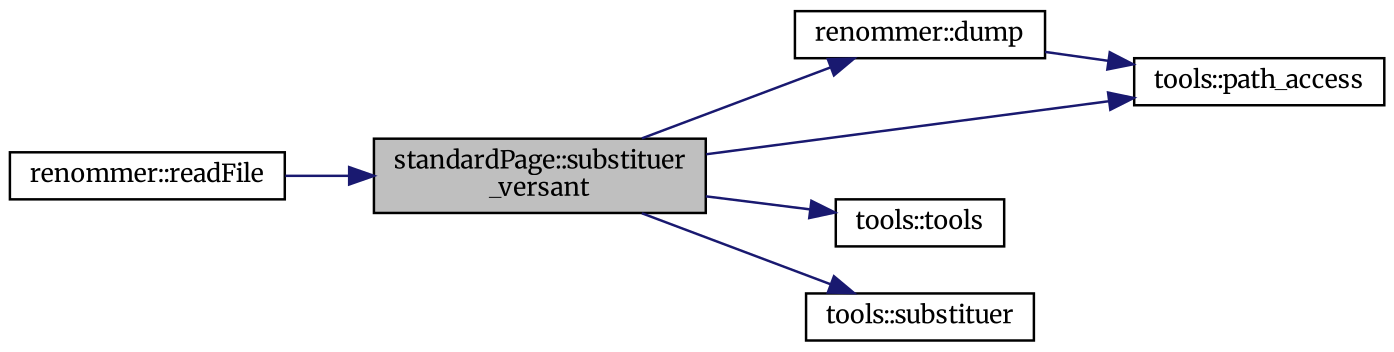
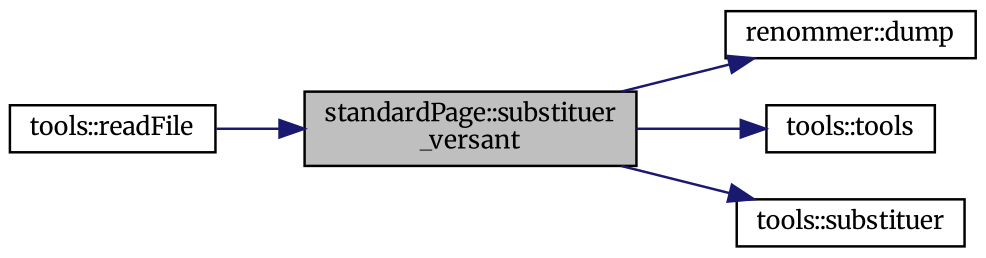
(1259, 82) -> none
(147, 176) -> (113, 129)
